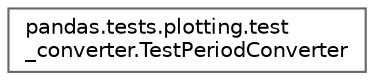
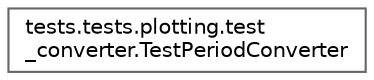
(187, 40) -> (187, 40)
